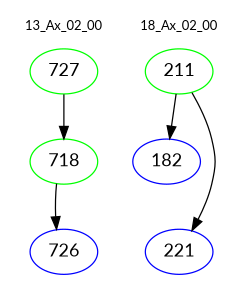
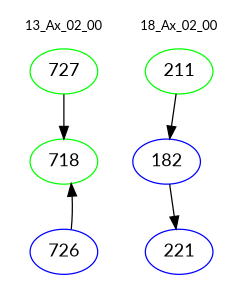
(215, 155) -> (172, 200)
(56, 200) -> (72, 213)
